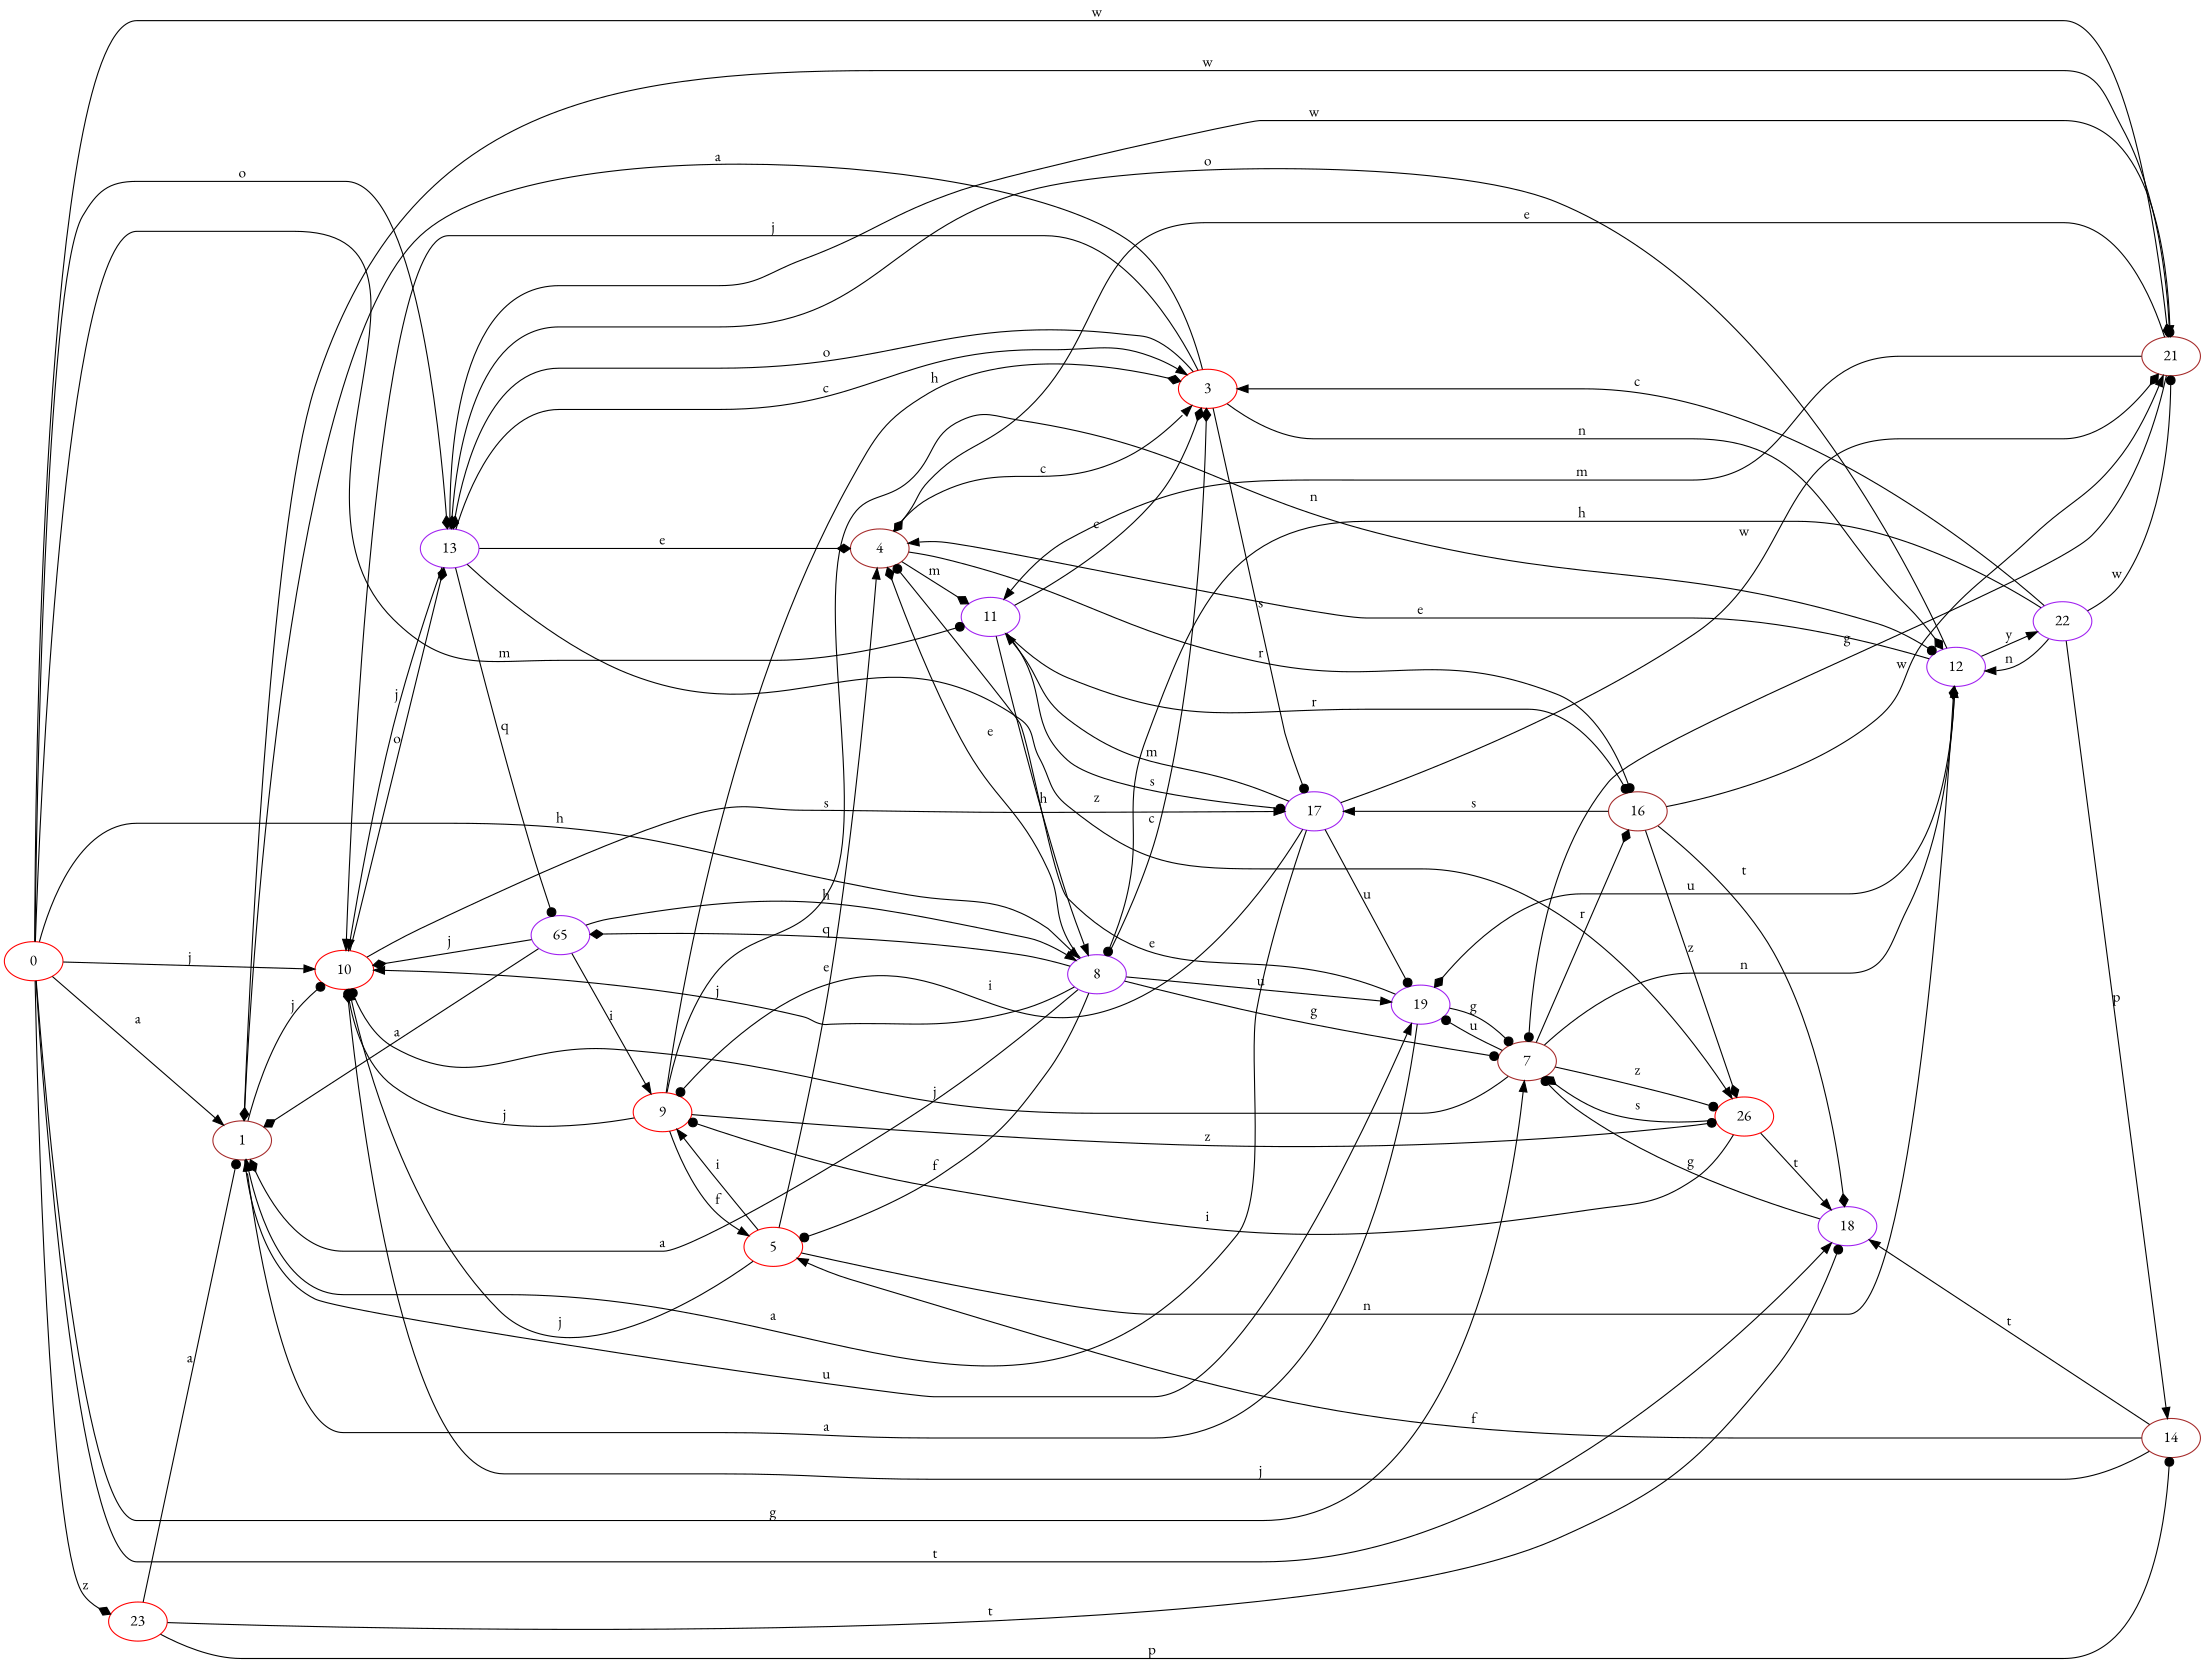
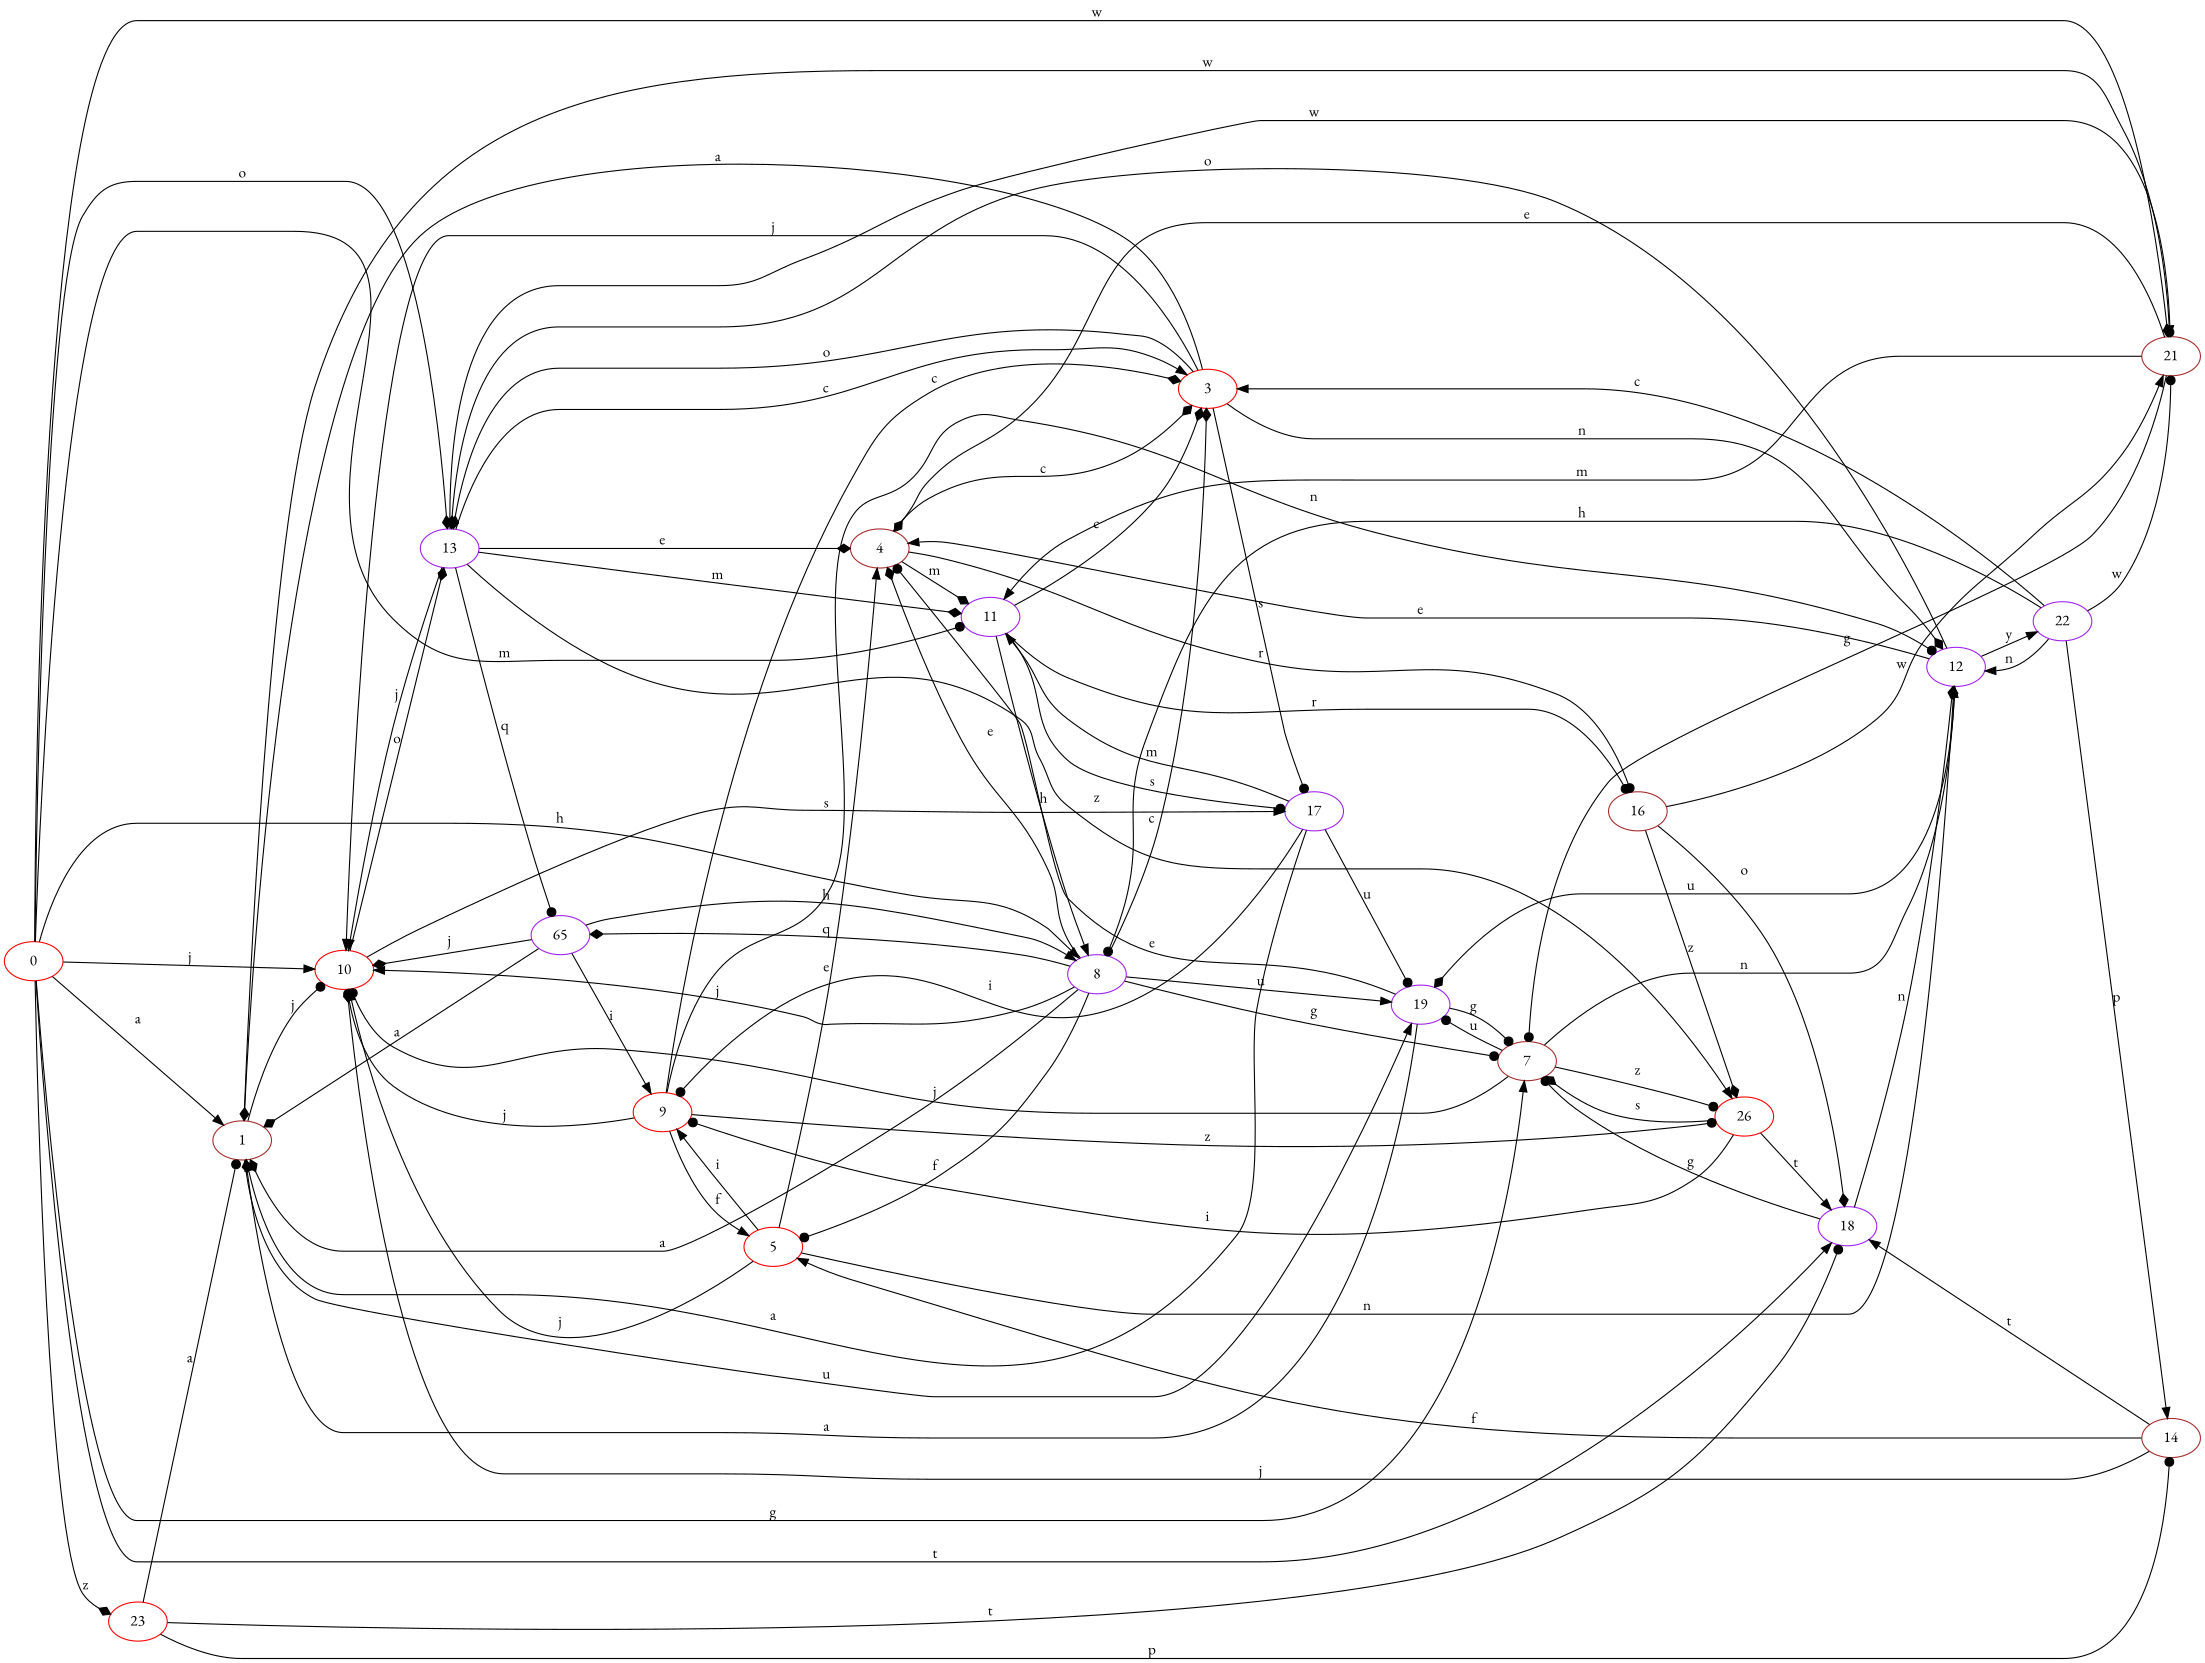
(935, 379) -> (935, 379)
(1038, 476) -> (1038, 476)
(1754, 572) -> none
none -> (713, 583)
(1481, 811) -> none
(1744, 871) -> (1744, 871)
(1580, 942) -> none
none -> (1916, 956)
(870, 1437) -> (870, 1437)
